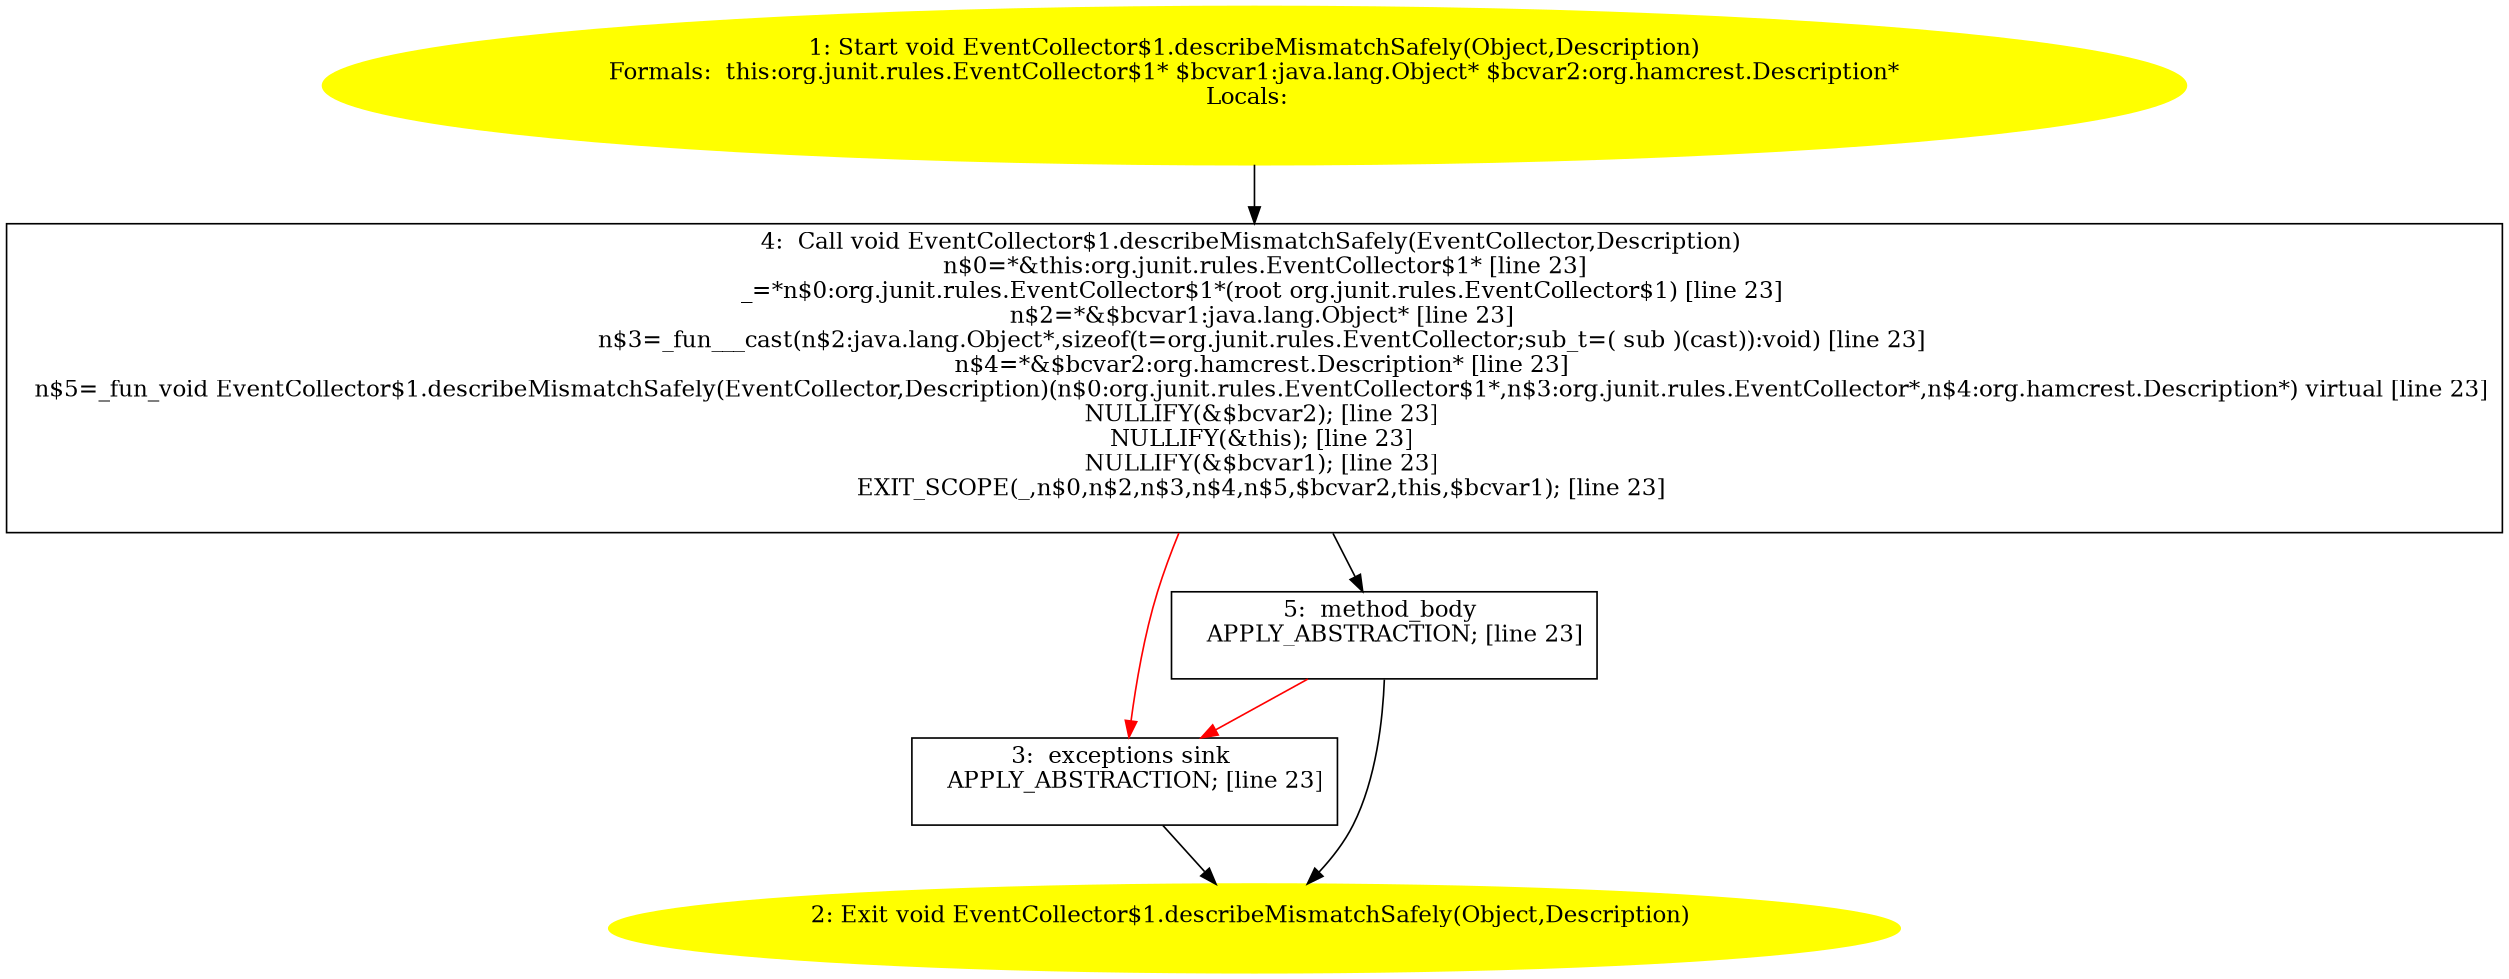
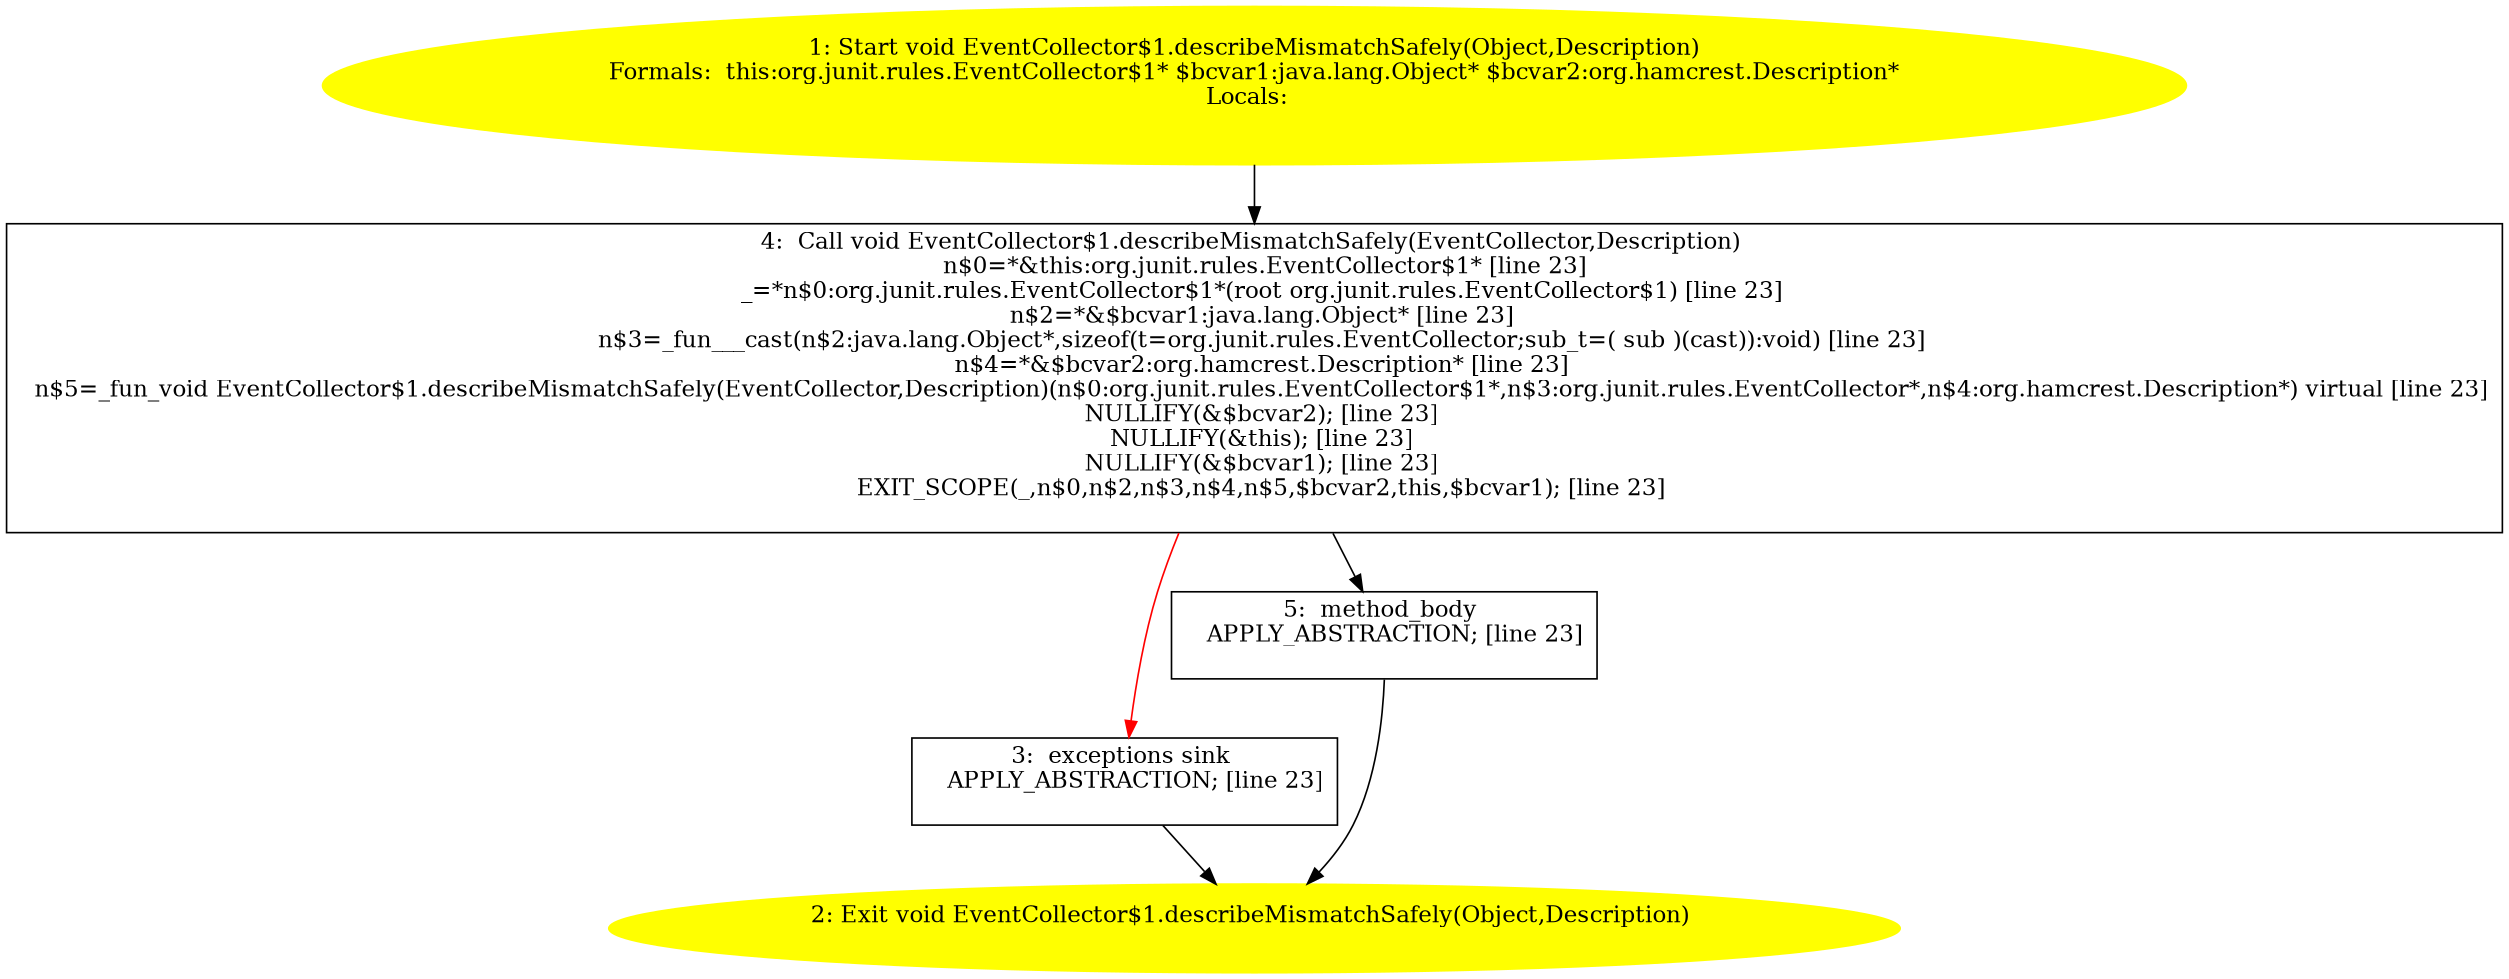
(1262, 704) -> none
